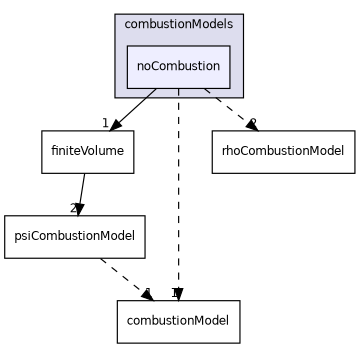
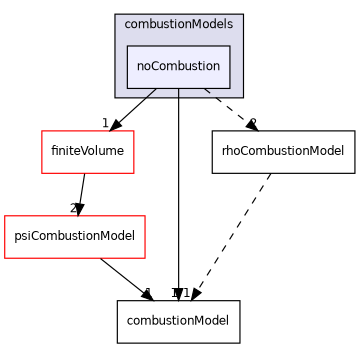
(88, 152) -> (88, 152)
(179, 189) -> (179, 189)
none -> (234, 232)
(75, 237) -> (75, 237)
(122, 276) -> (122, 276)
